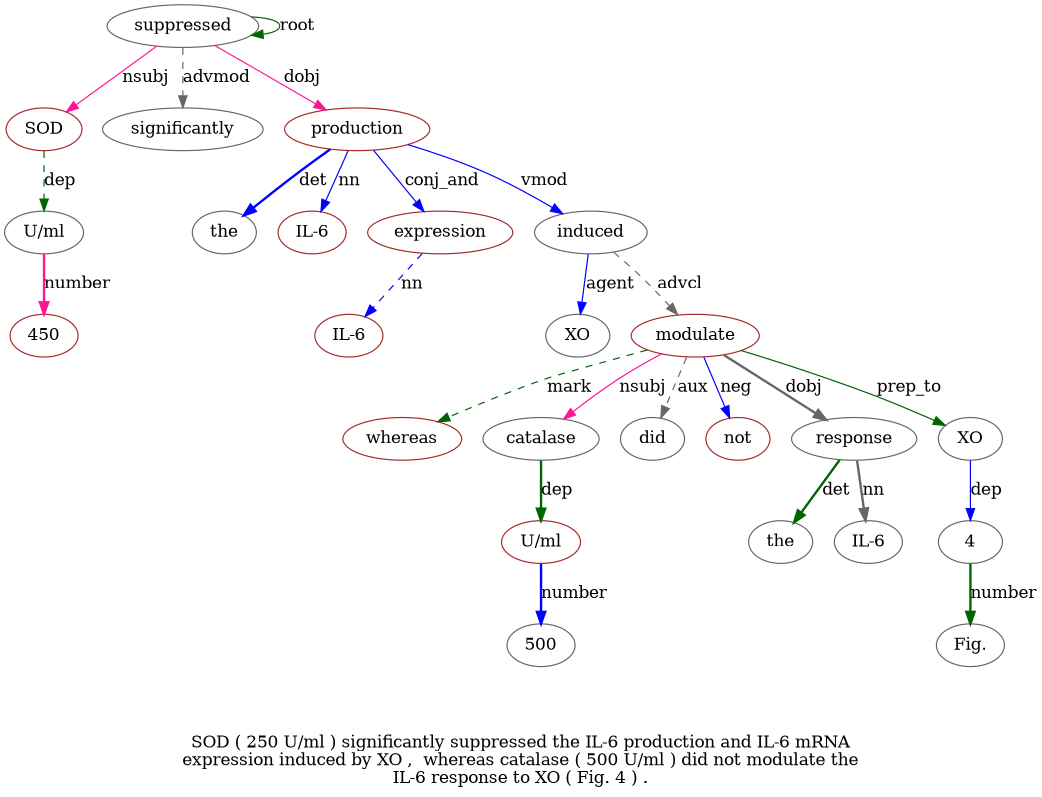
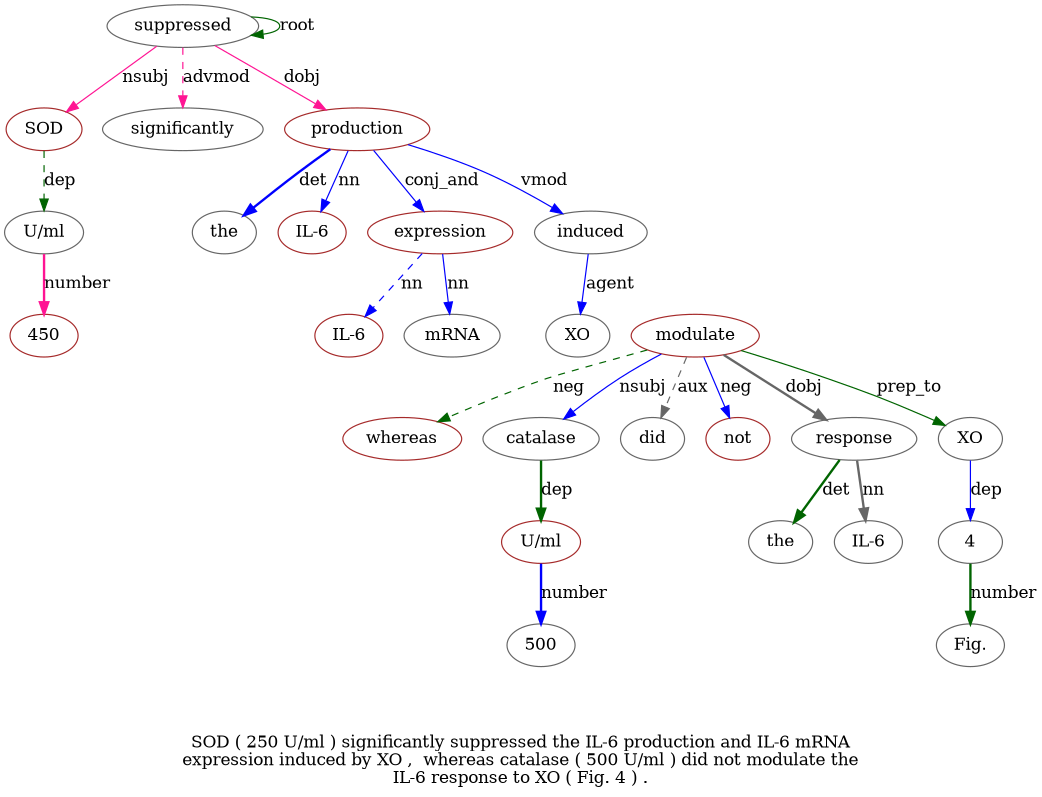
(183, 72) -> (183, 72)
(643, 278) -> none
none -> (452, 336)
(616, 381) -> (616, 381)
(569, 387) -> (569, 387)
